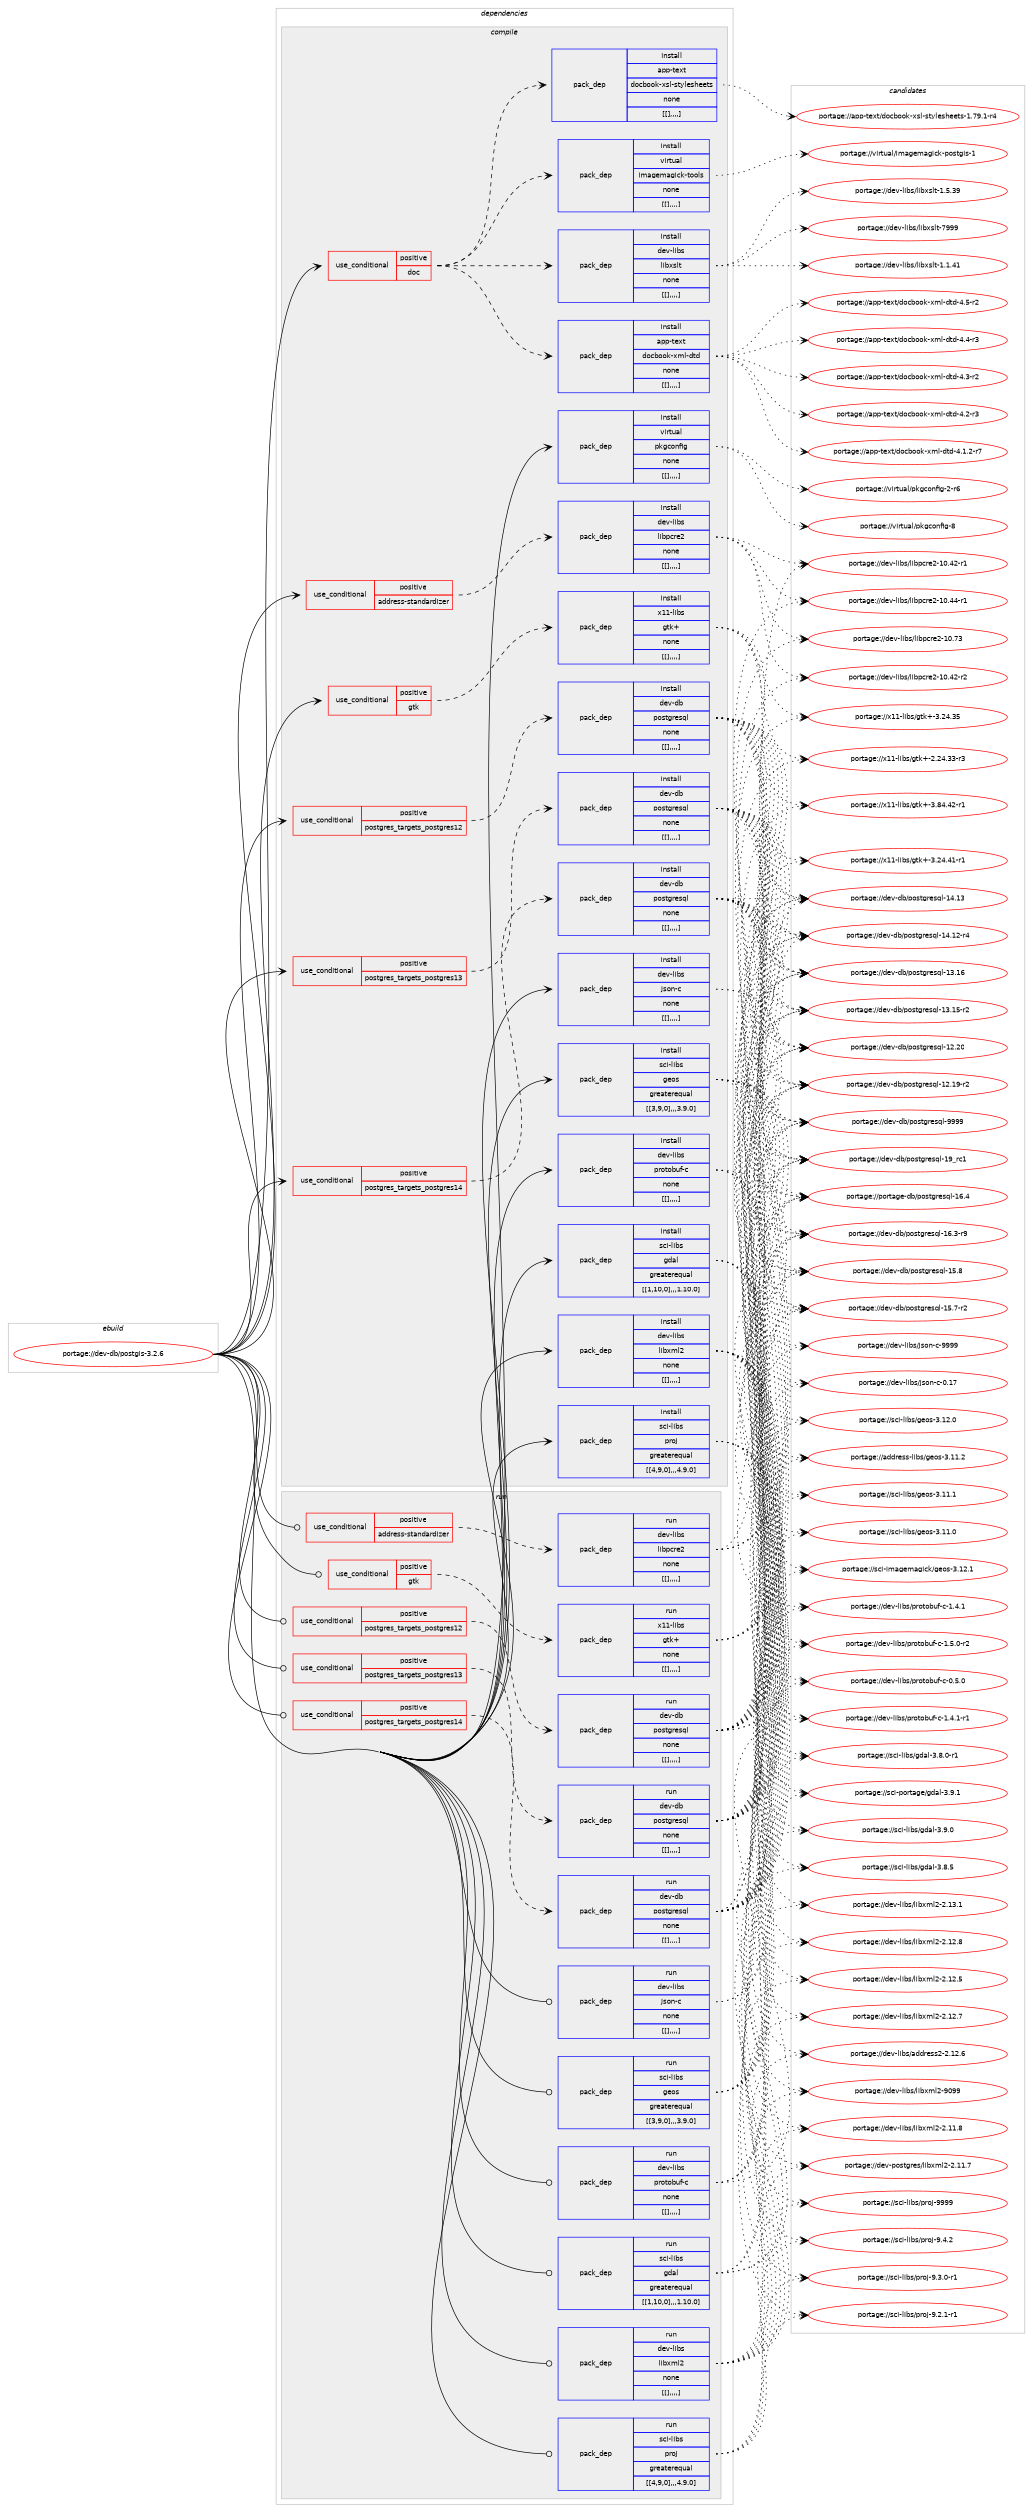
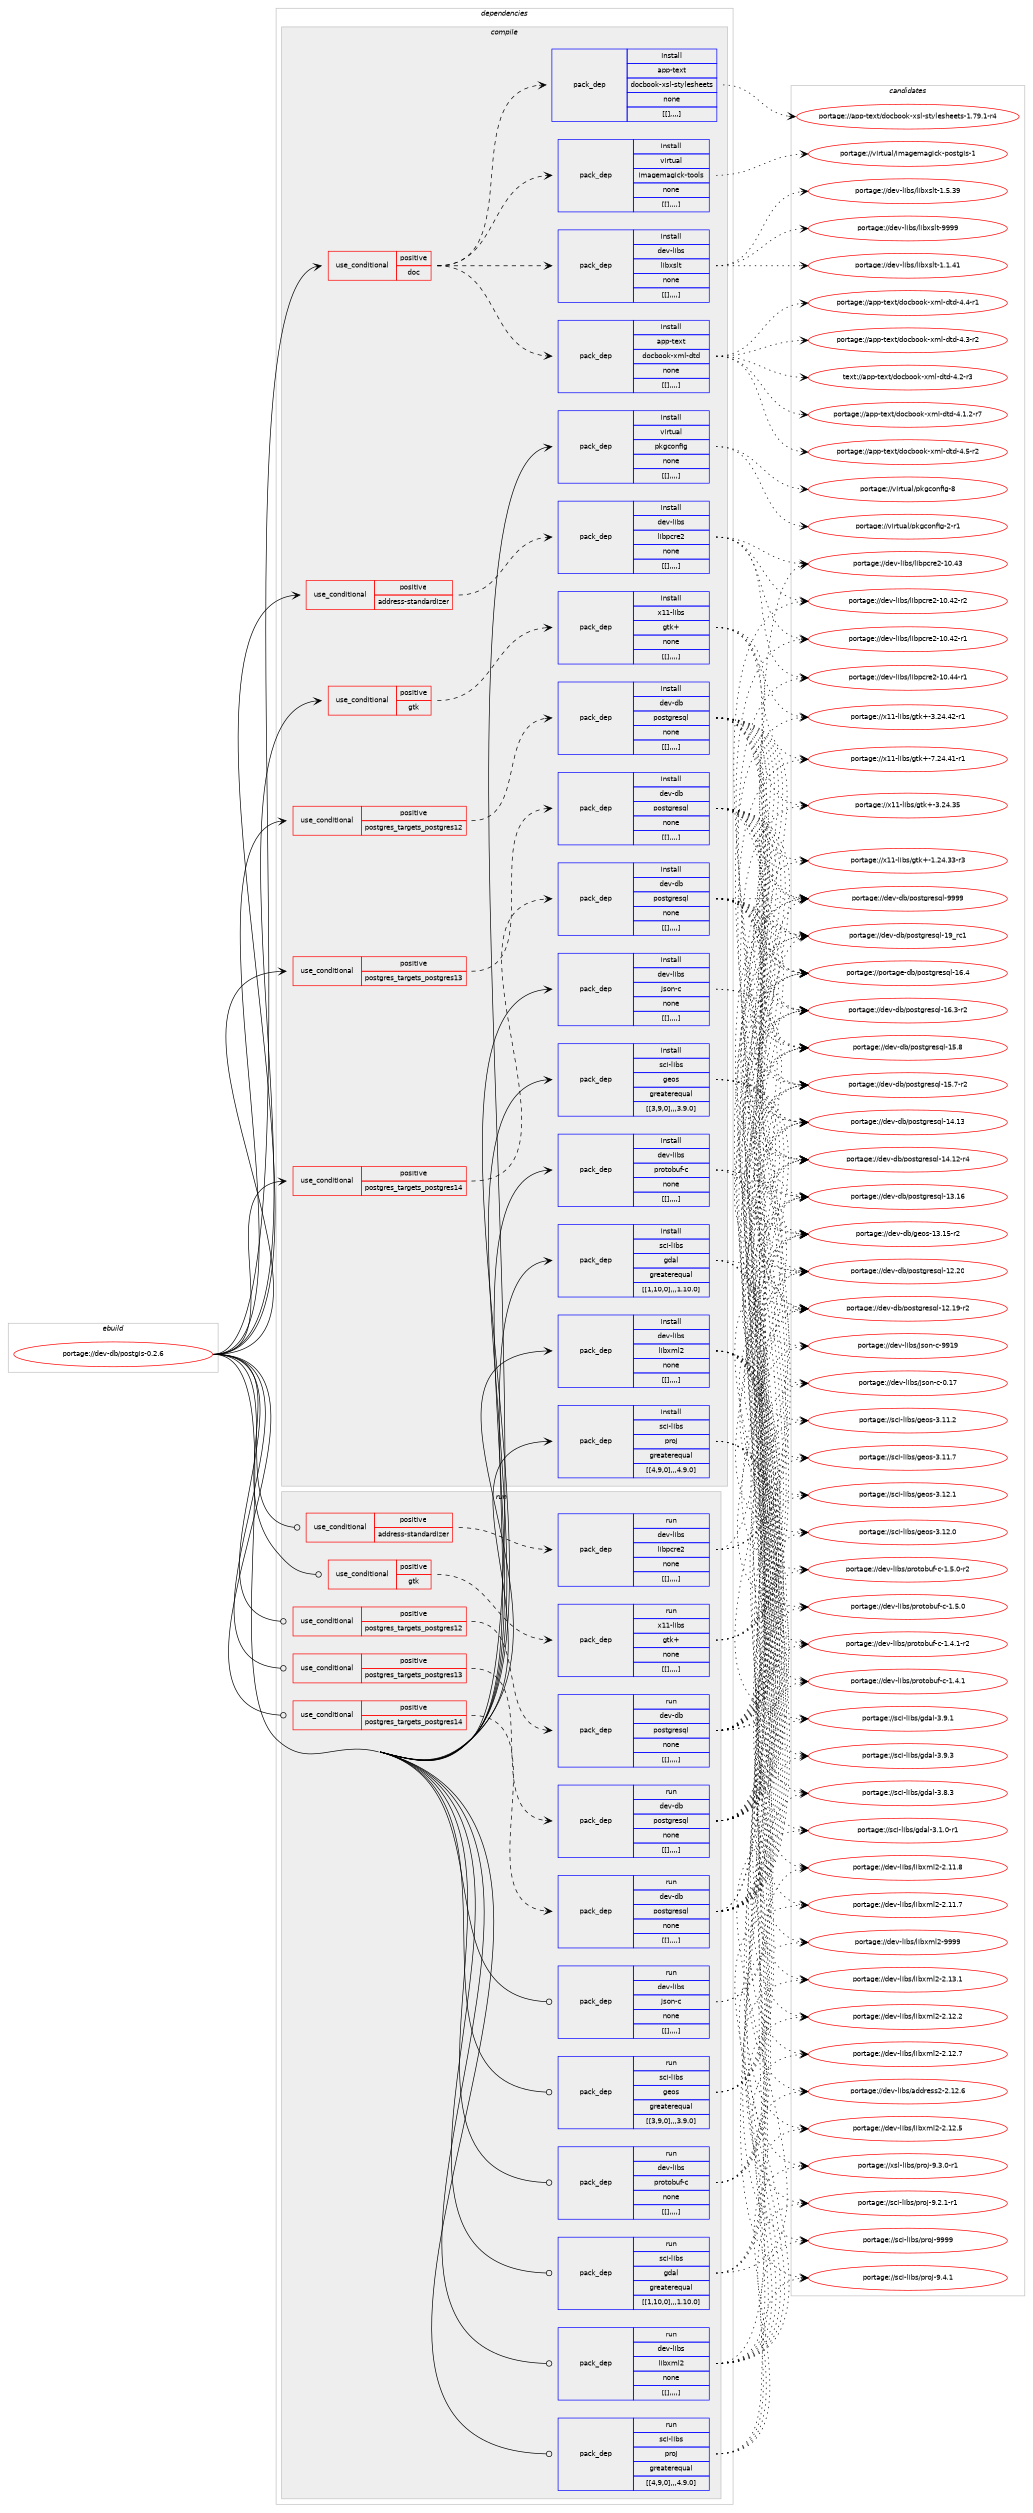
(908, 228) -> (908, 228)
(908, 340) -> (908, 303)
(908, 415) -> (908, 378)
(908, 489) -> (908, 527)
(908, 639) -> (908, 564)
(908, 759) -> (908, 861)
(908, 806) -> (908, 717)
(908, 861) -> (908, 759)
(908, 1011) -> (908, 1234)
(908, 1234) -> (908, 1011)
(908, 1346) -> (908, 1346)
(113, 1354) -> (113, 1354)
(908, 1458) -> (908, 1421)
(908, 1495) -> none
(908, 1532) -> (908, 1458)
(908, 1570) -> (908, 1495)
(908, 1682) -> (908, 1607)
(908, 1719) -> (908, 1644)
(908, 1756) -> (908, 1831)
(908, 1793) -> (908, 1719)
(908, 1831) -> (908, 1756)
(908, 1868) -> (908, 1793)
(908, 1942) -> (908, 2017)
(908, 2092) -> (908, 1942)
(908, 2166) -> (908, 1905)
(908, 2241) -> (908, 2278)
(908, 2278) -> (908, 2166)
